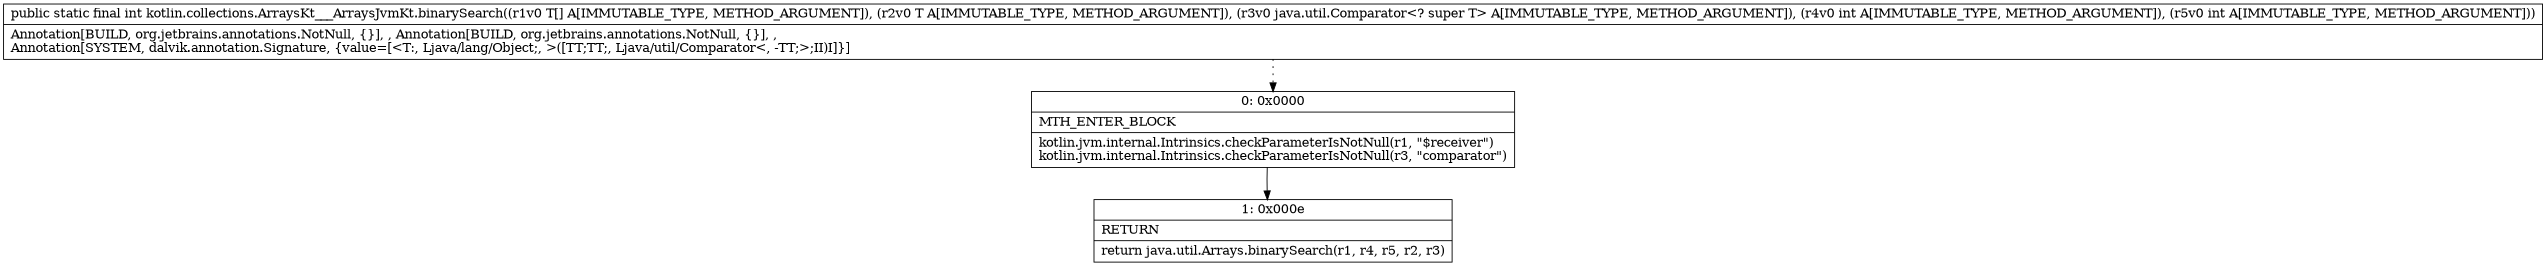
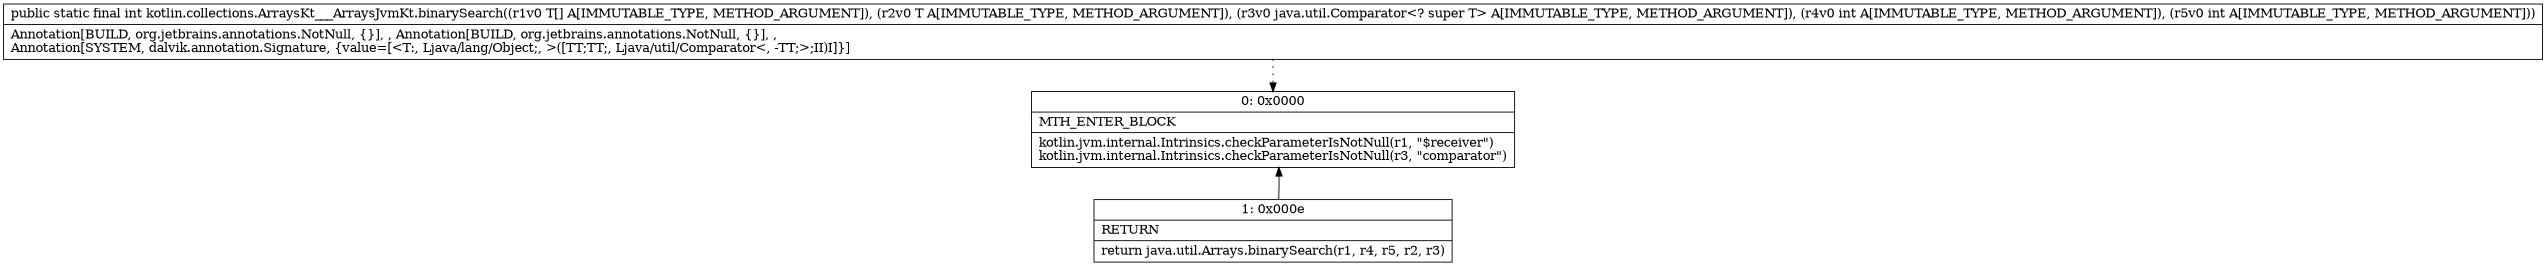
(1267, 179) -> (1279, 188)
